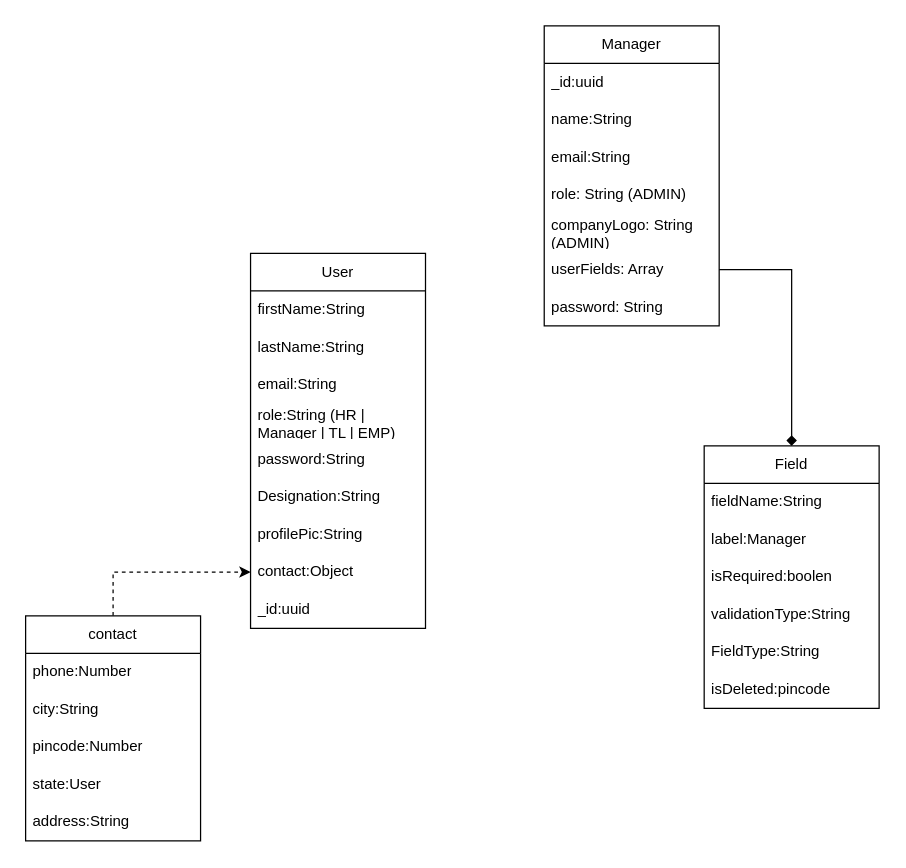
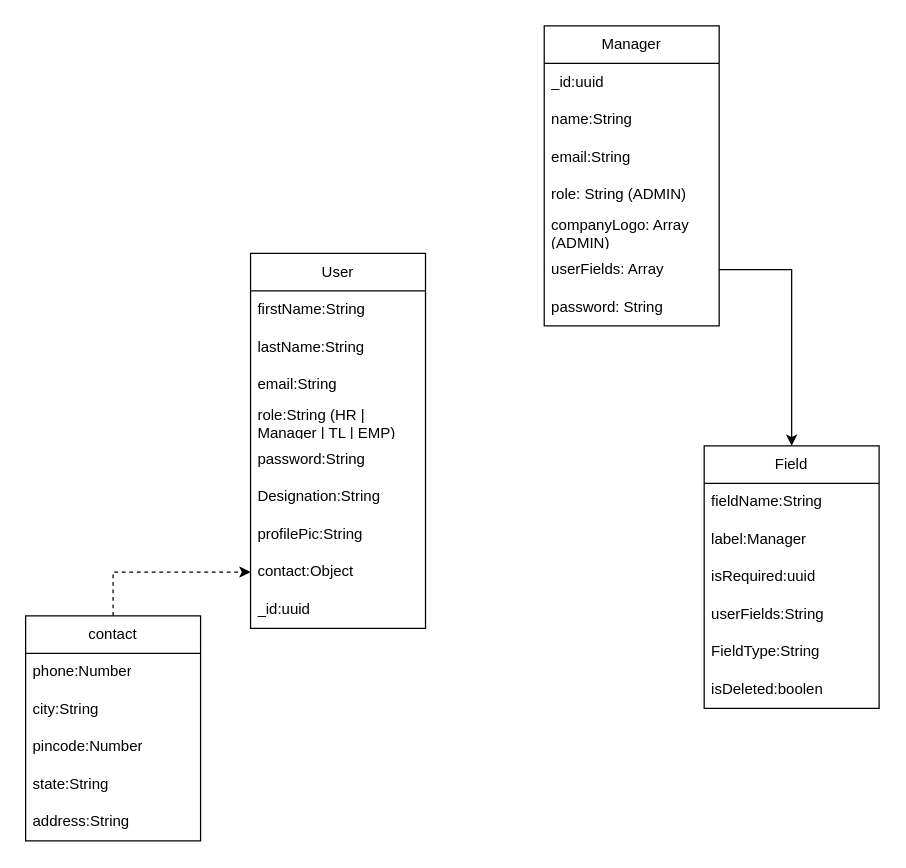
(633, 232) -> (633, 232)
(792, 435) -> (792, 436)
(775, 577) -> (767, 577)
(790, 614) -> (775, 614)
(775, 689) -> (771, 689)
(73, 784) -> (80, 784)
